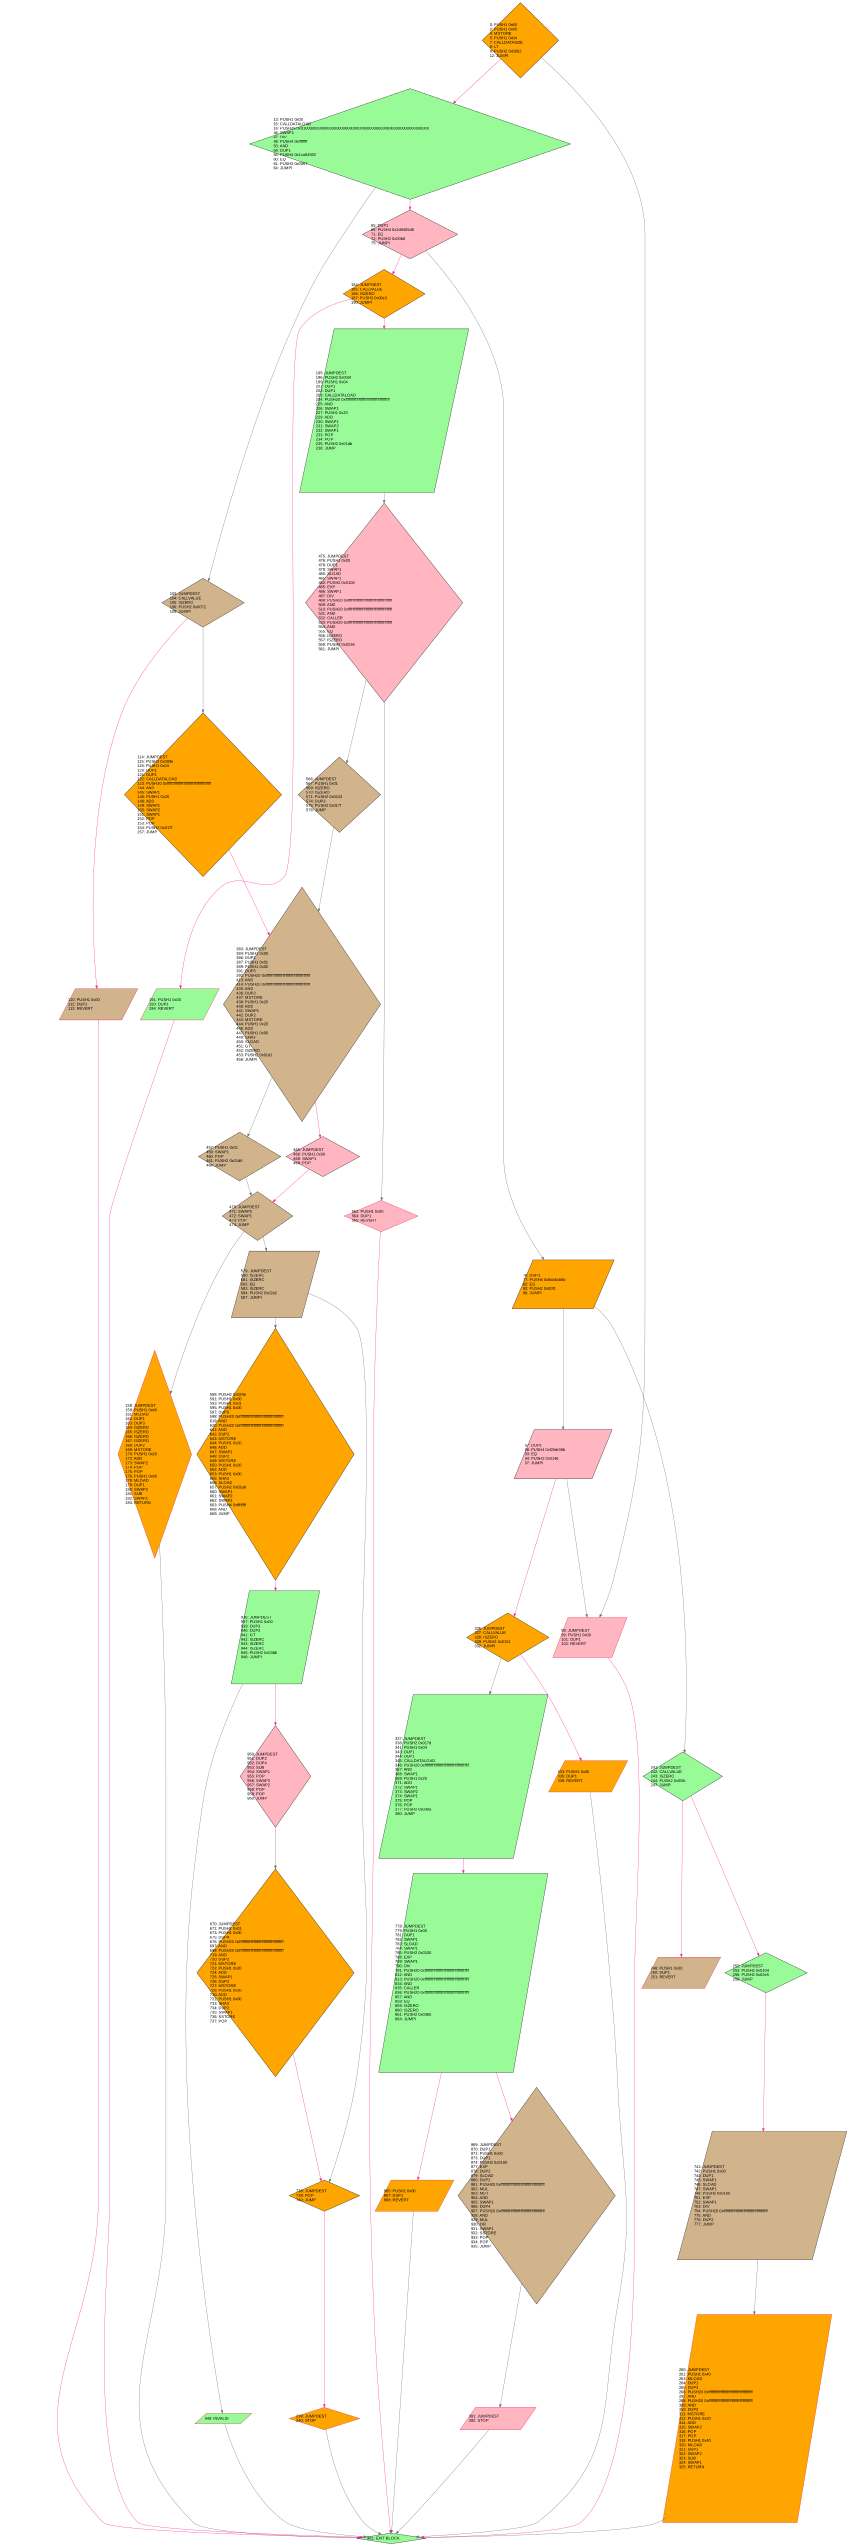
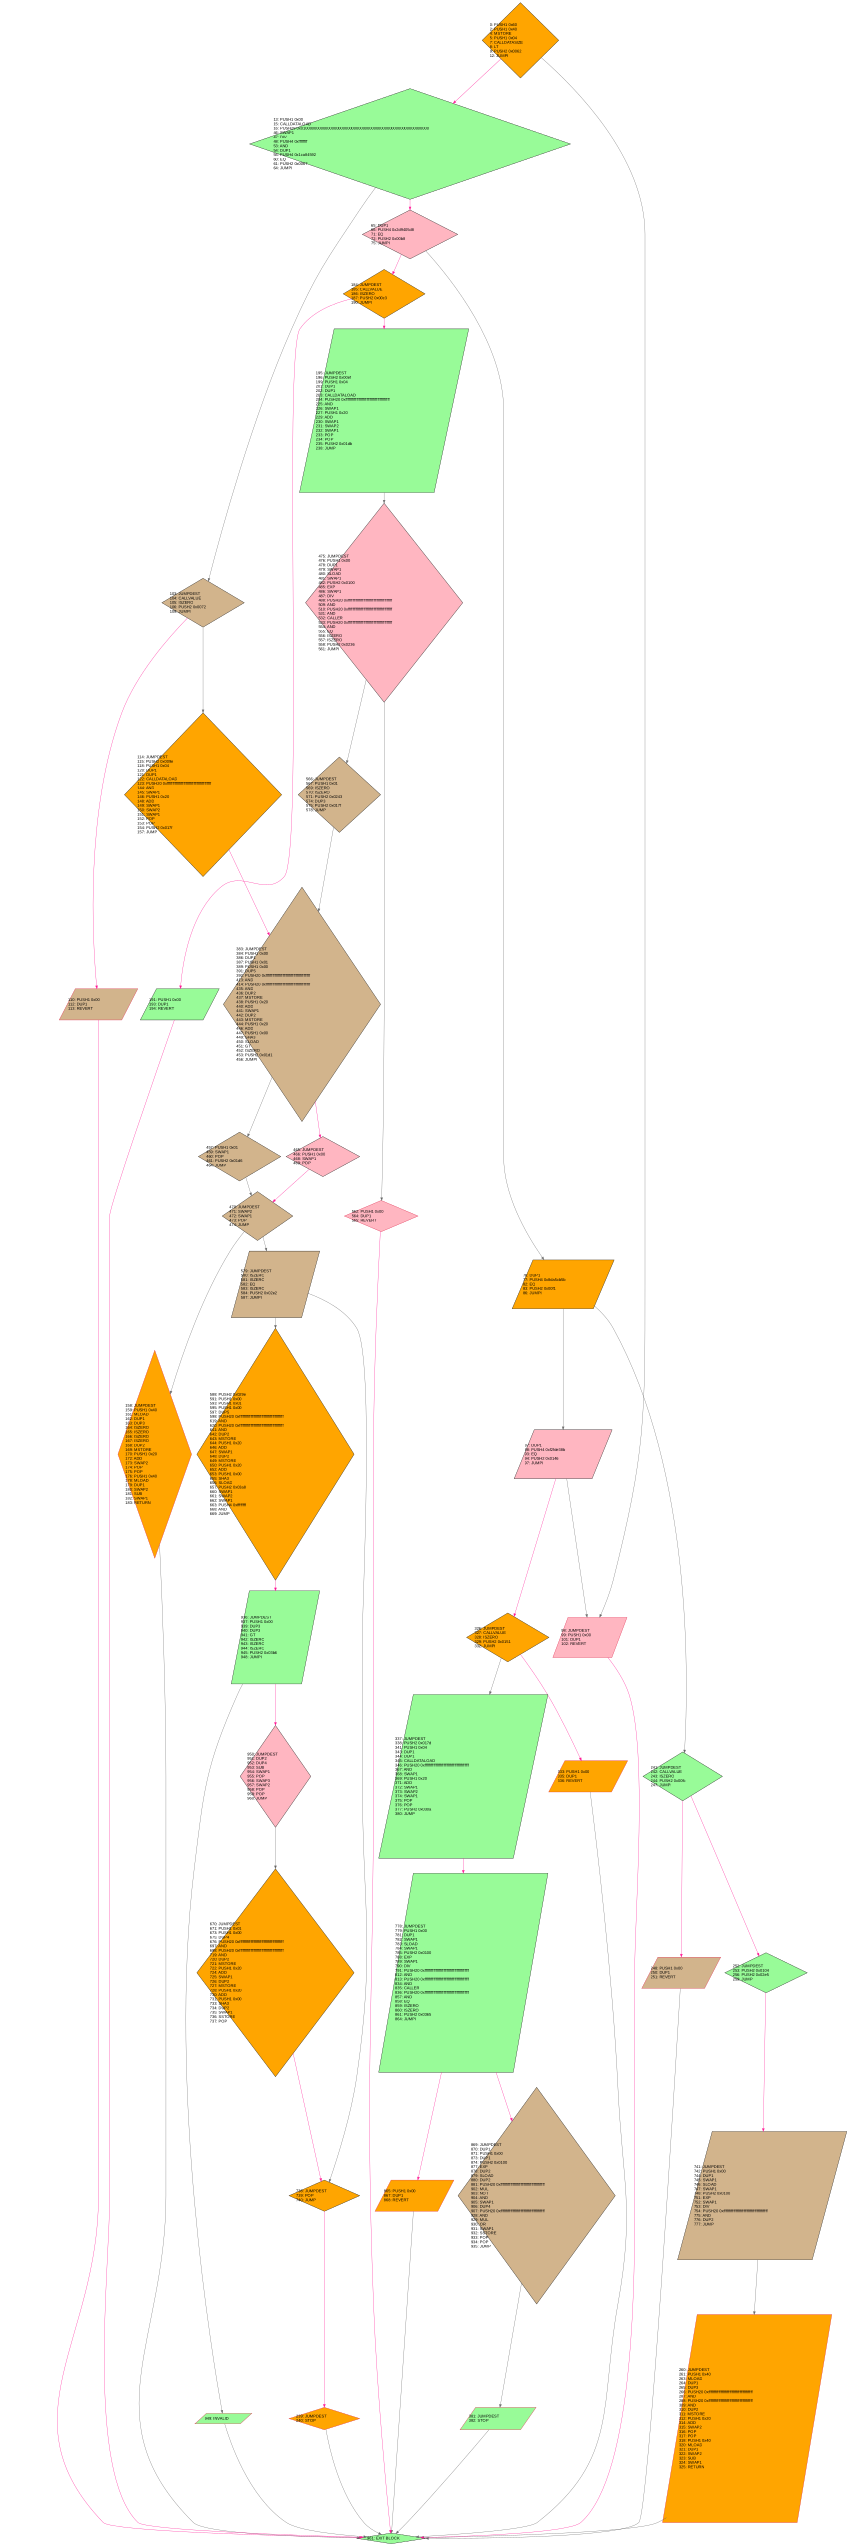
(180, 1004) -> (180, 1004)
none -> (656, 2362)
(498, 2419) -> (498, 2419)
